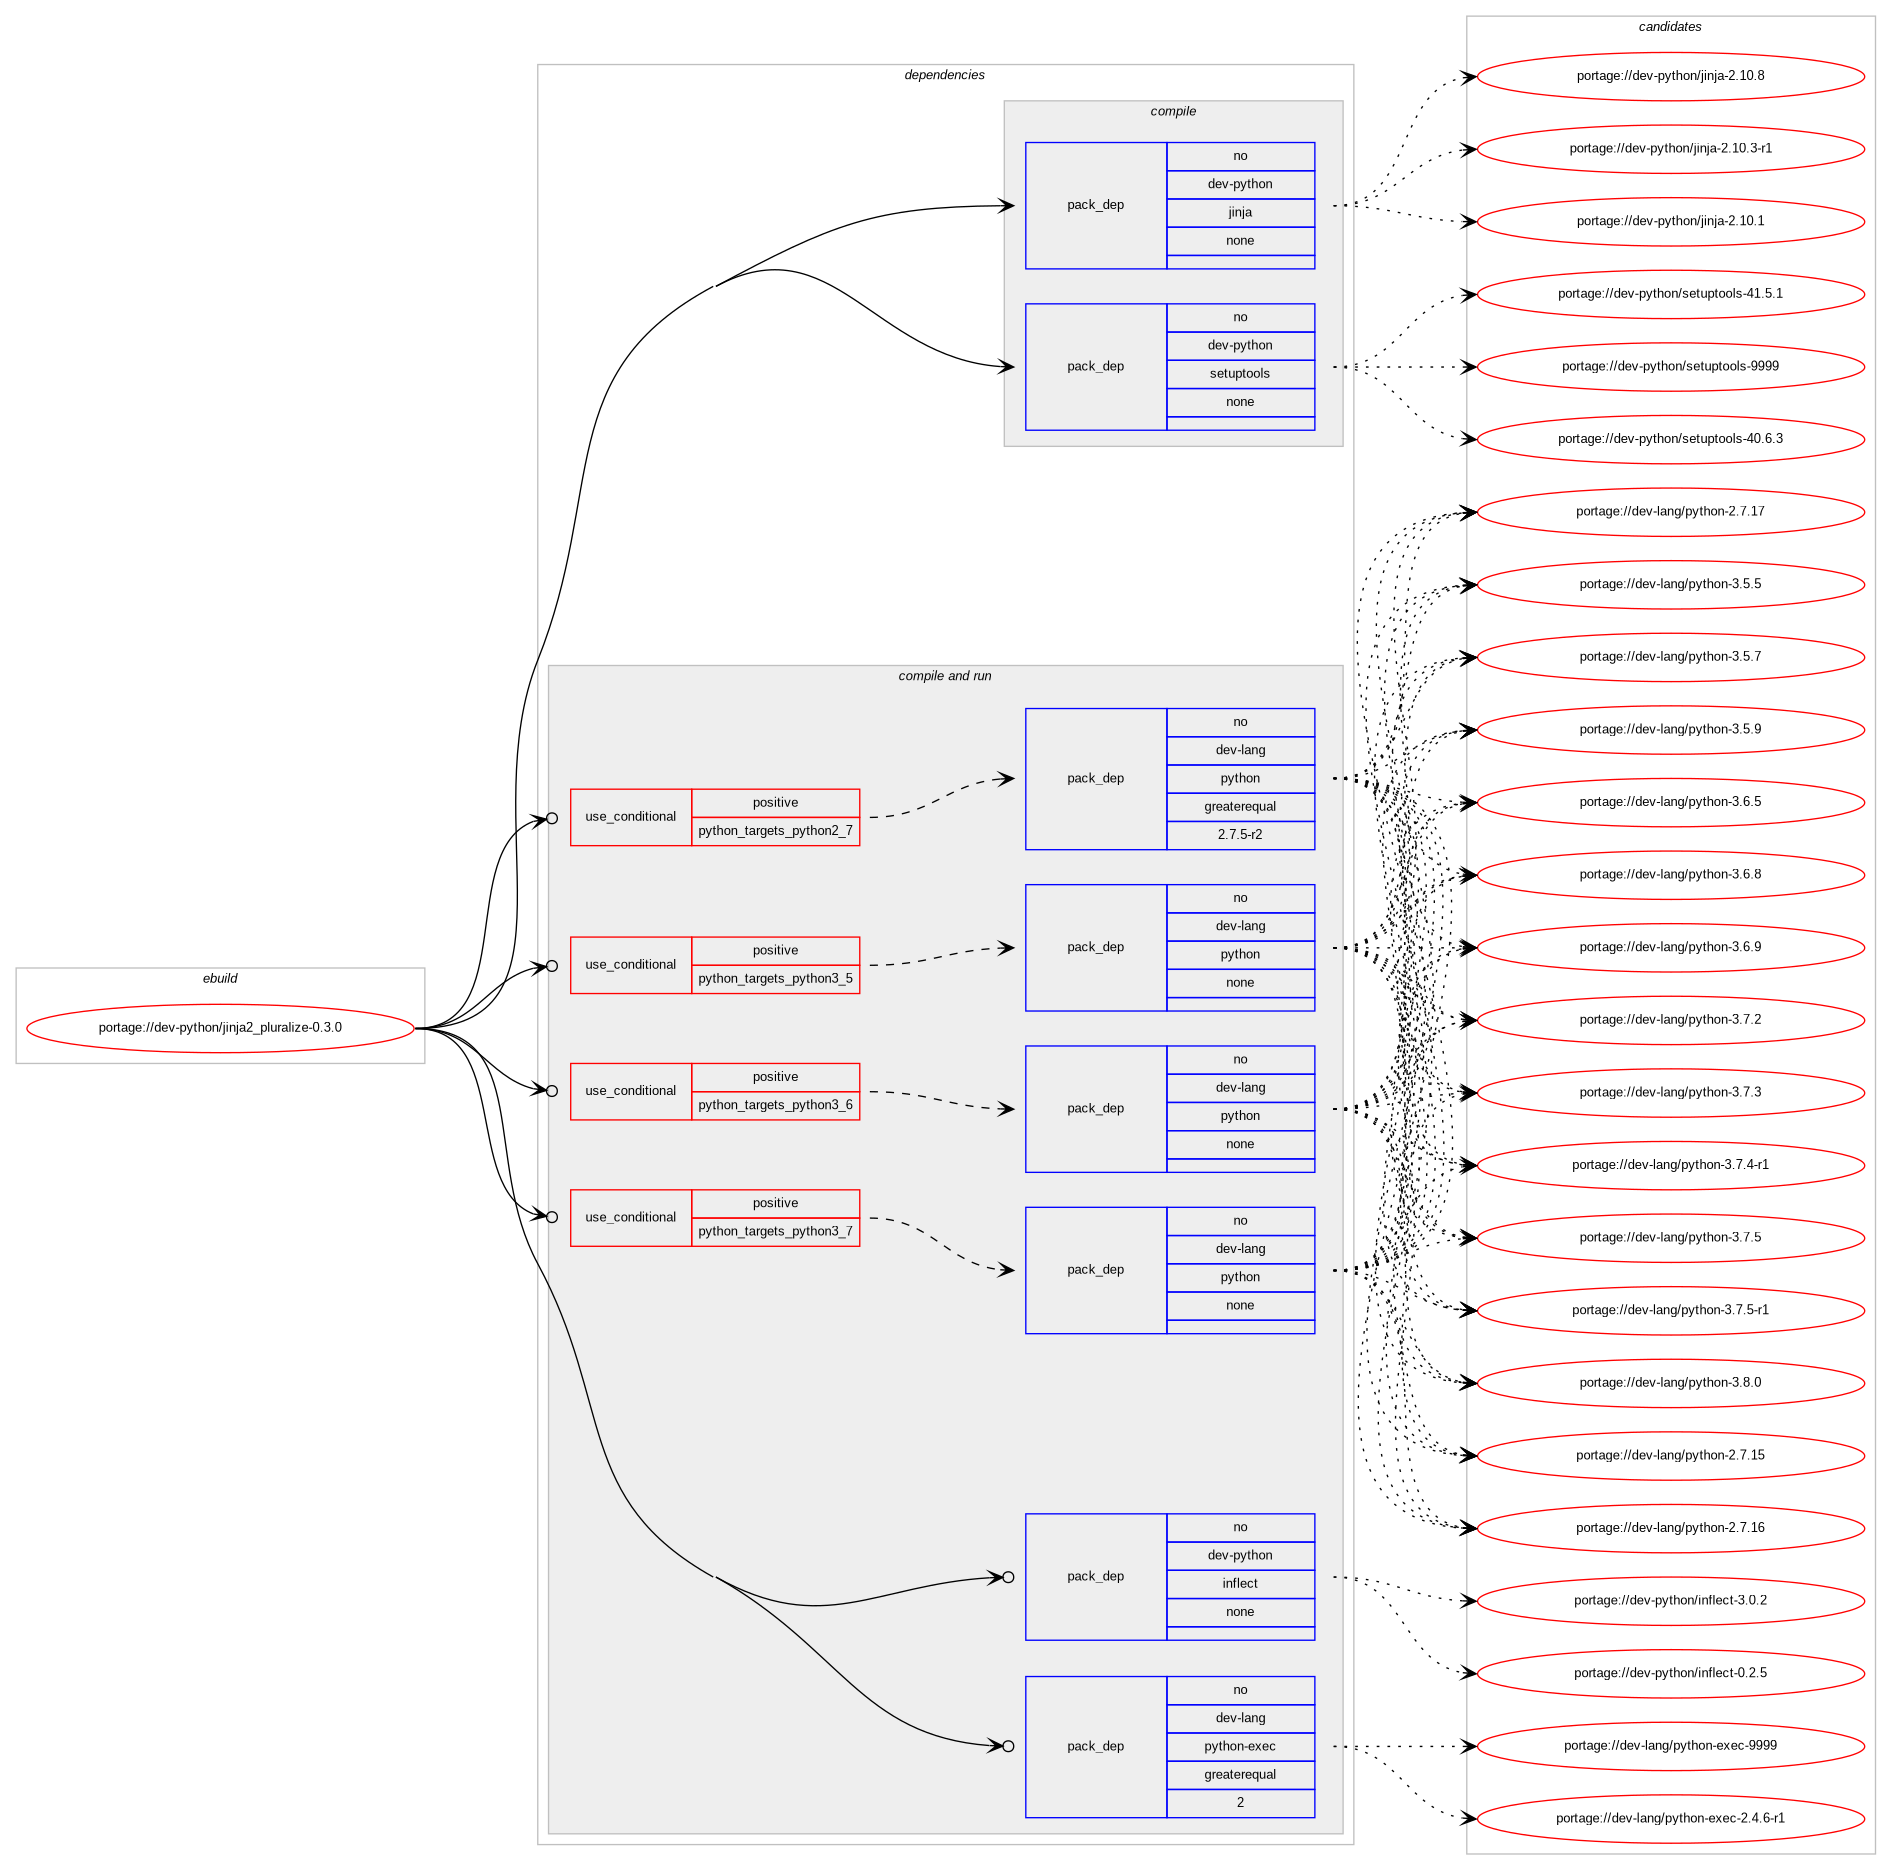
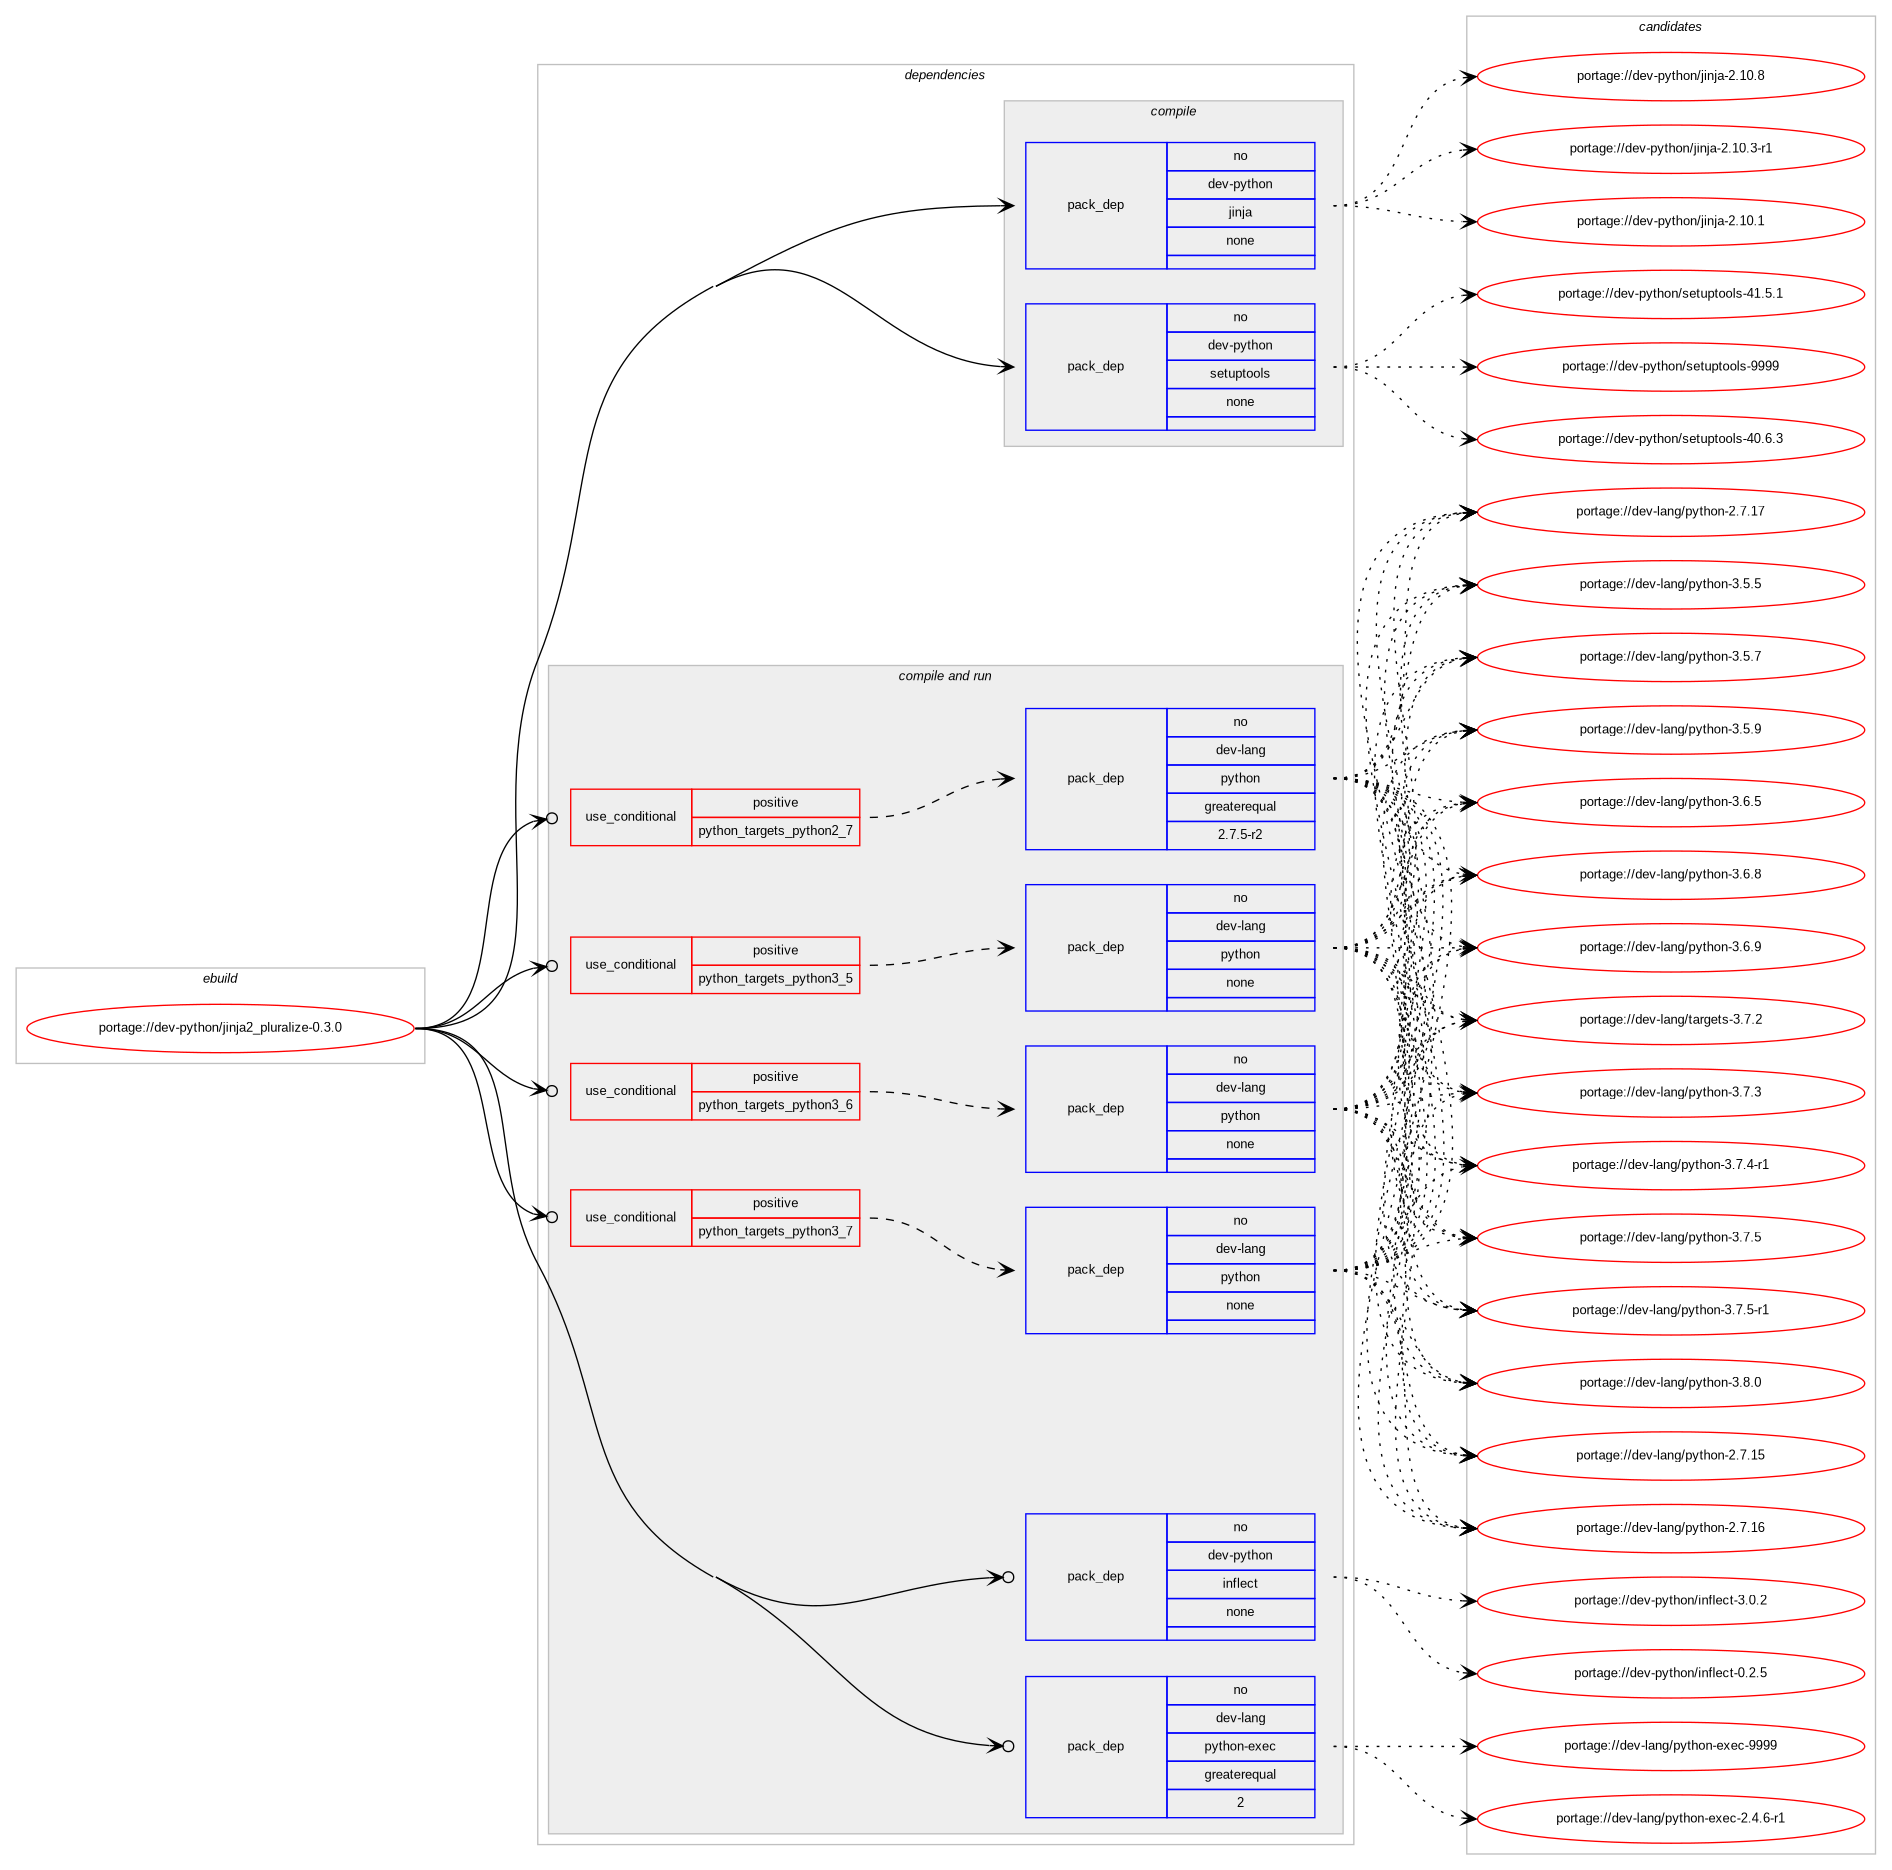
(1671, 1020) -> (1671, 1020)
